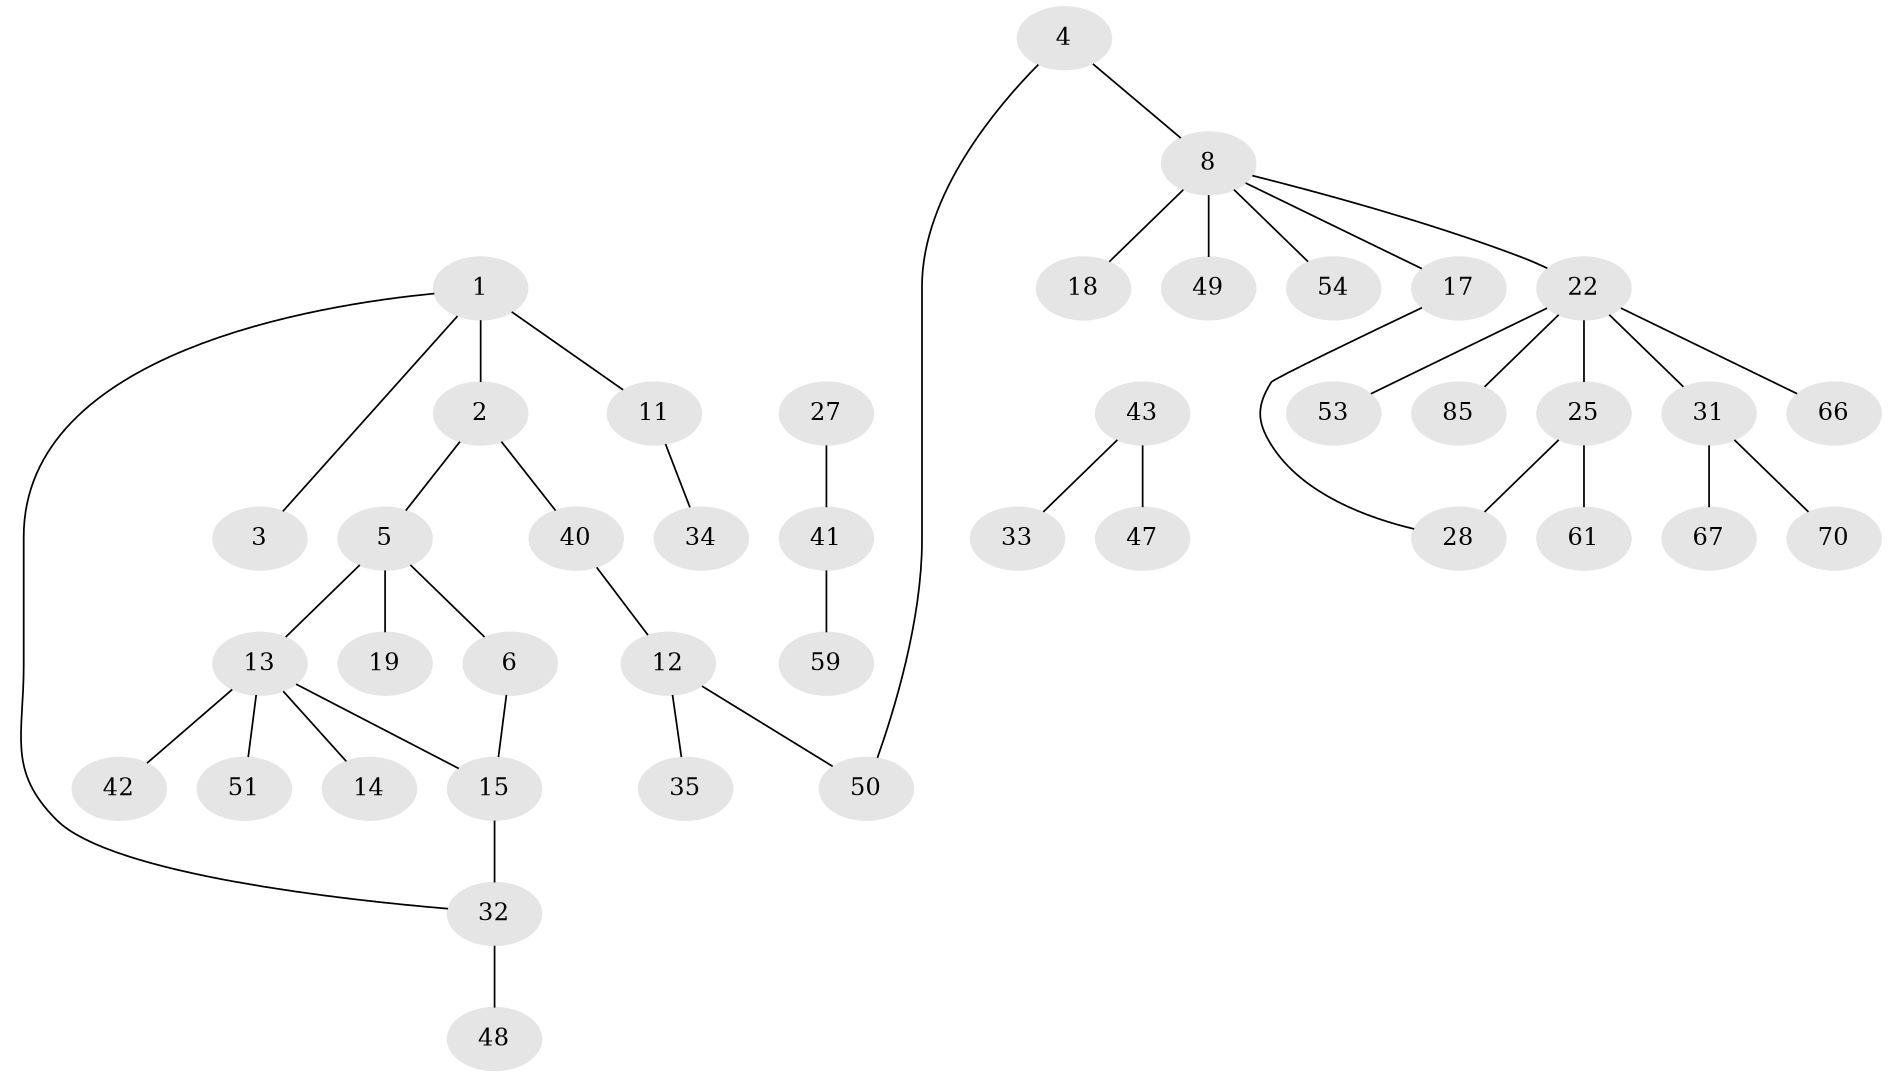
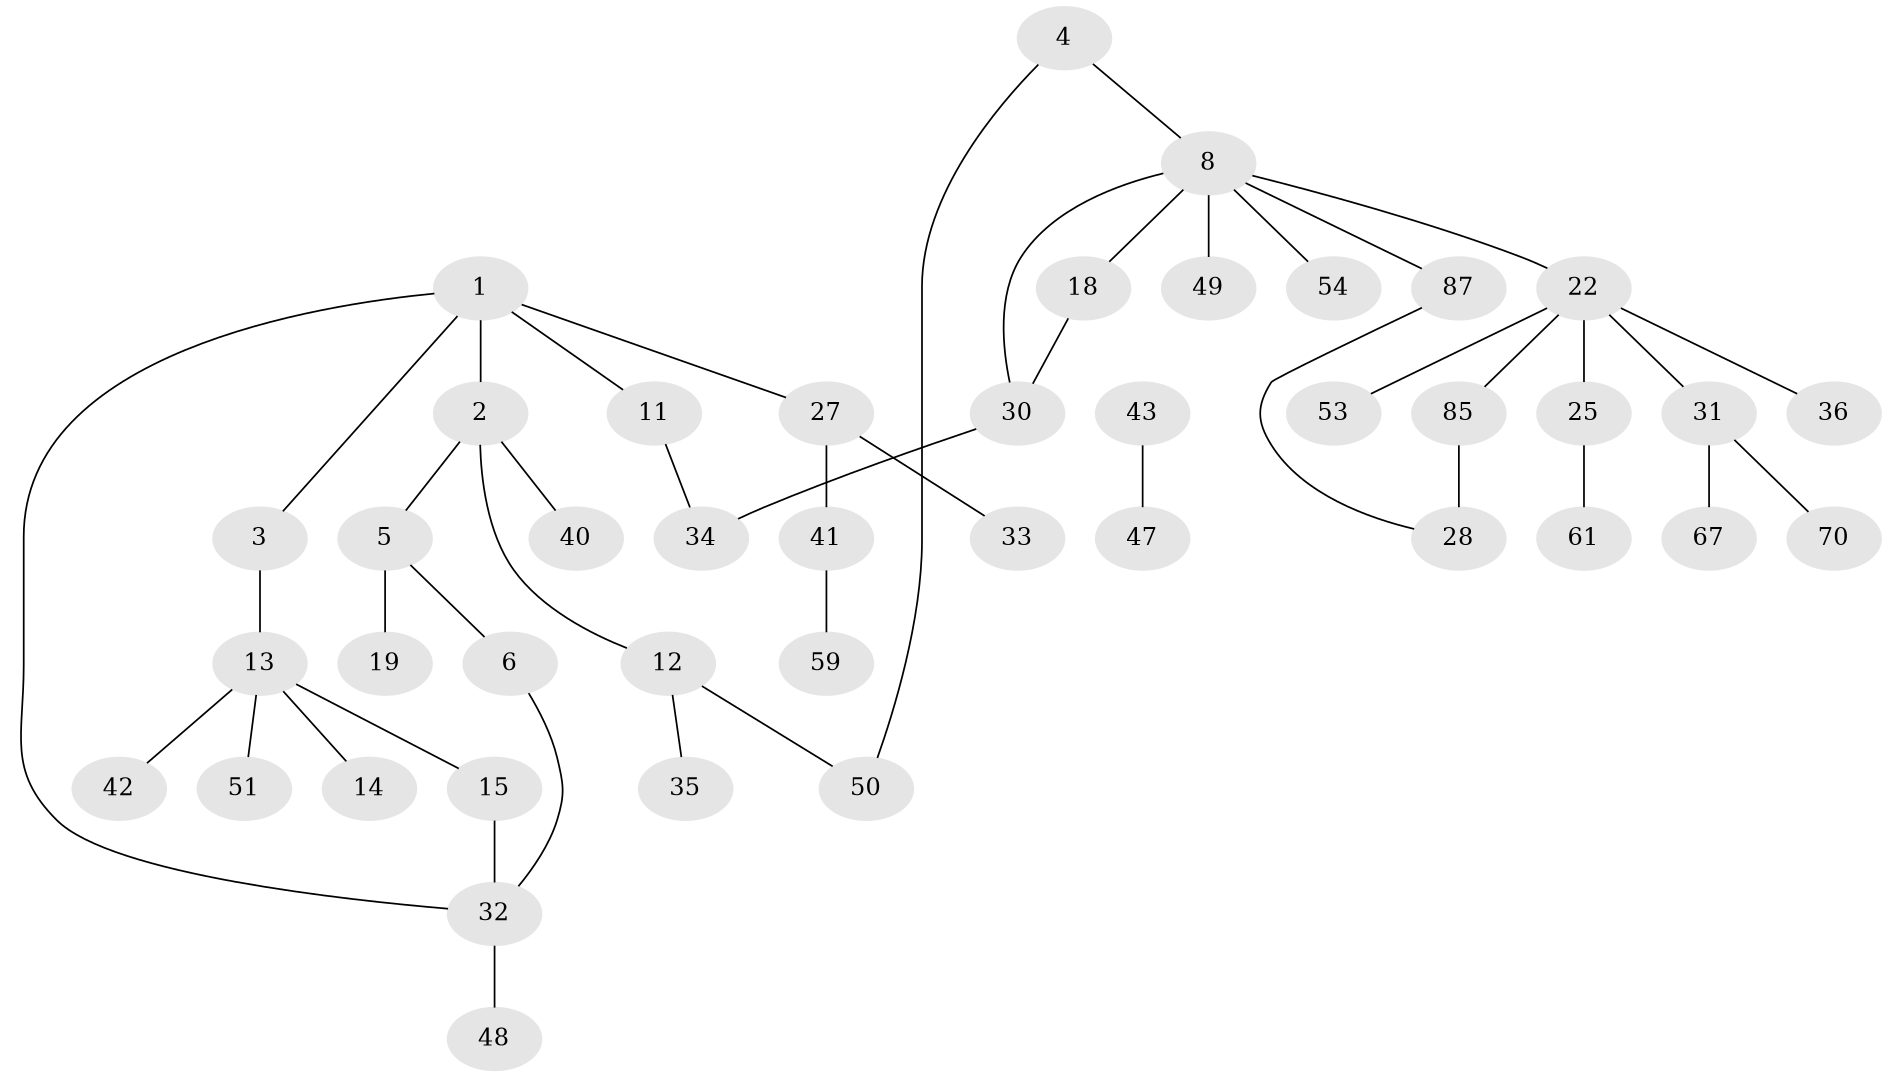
(1459, 288) -> (1459, 288)
none -> (654, 351)
none -> (1018, 414)
(1834, 414) -> (1834, 414)
(1080, 476) -> (910, 468)
(1522, 476) -> (1459, 476)
(323, 601) -> (260, 601)
(622, 601) -> (516, 573)
(502, 726) -> (563, 792)
